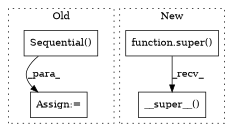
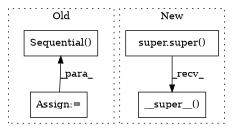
(172, 43) -> (172, 43)
(27, 71) -> (60, 78)
